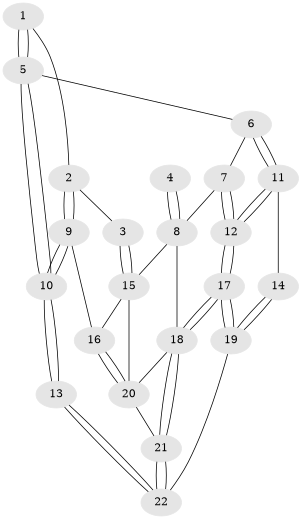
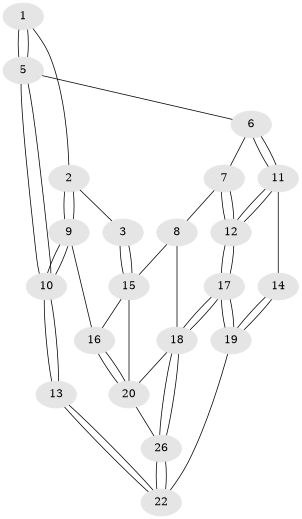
(170, 178) -> none
(161, 448) -> (161, 448)
